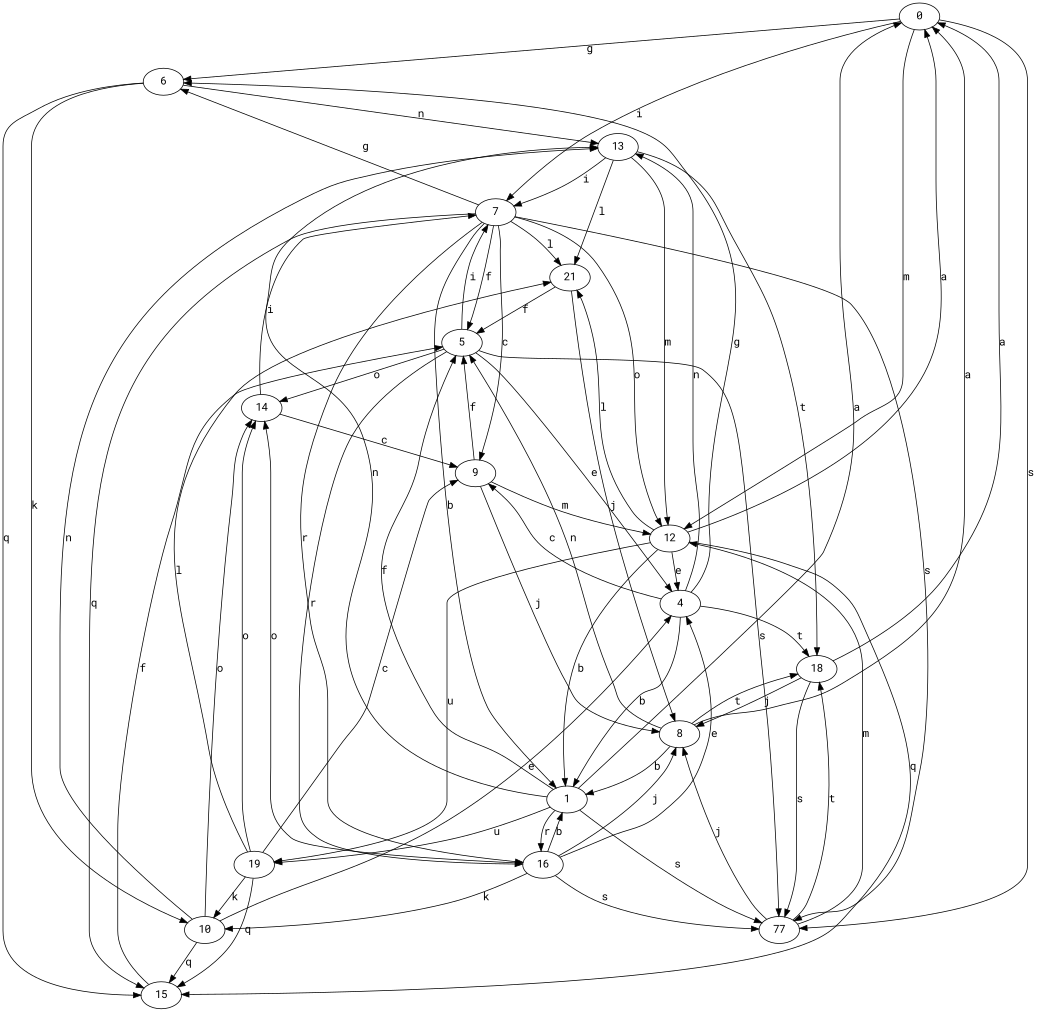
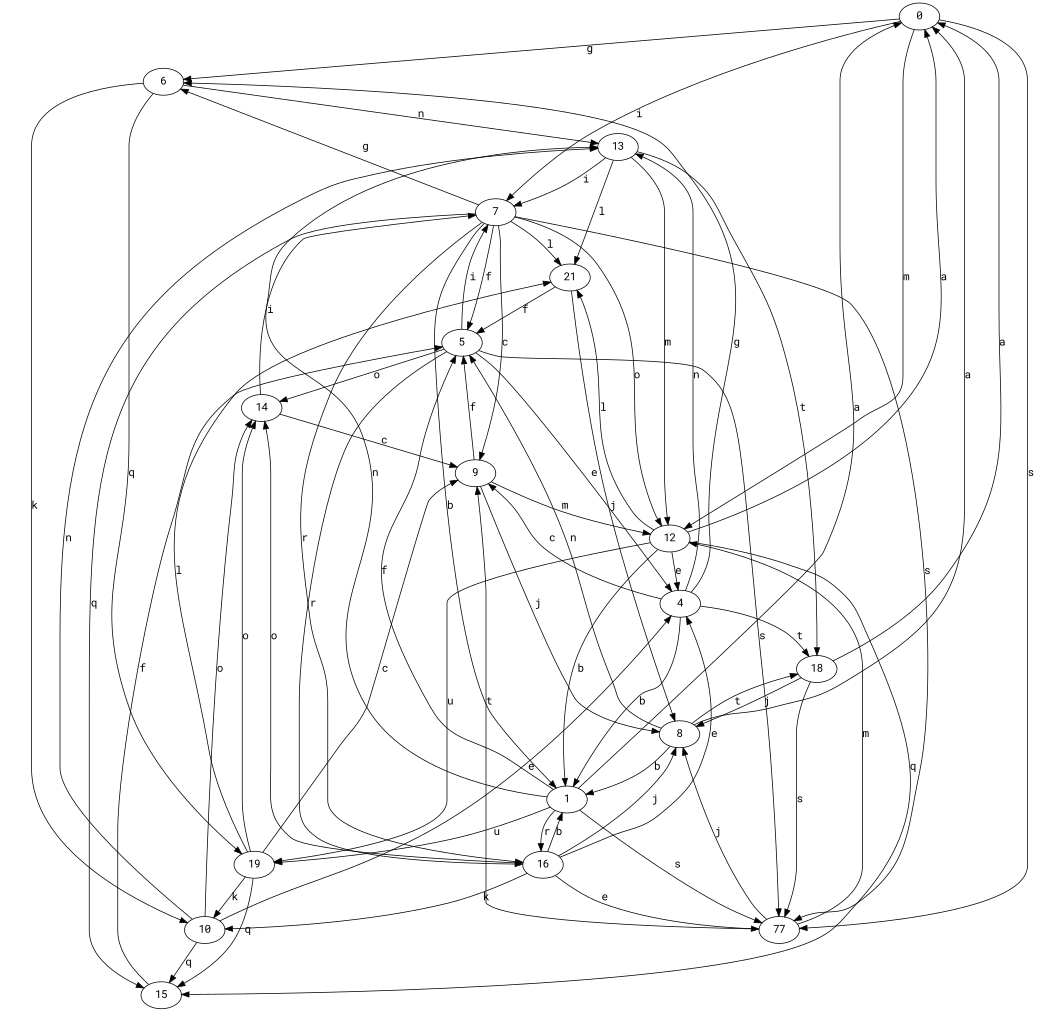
(3, 536) -> (127, 488)
(828, 809) -> (486, 836)
(605, 897) -> (605, 897)
